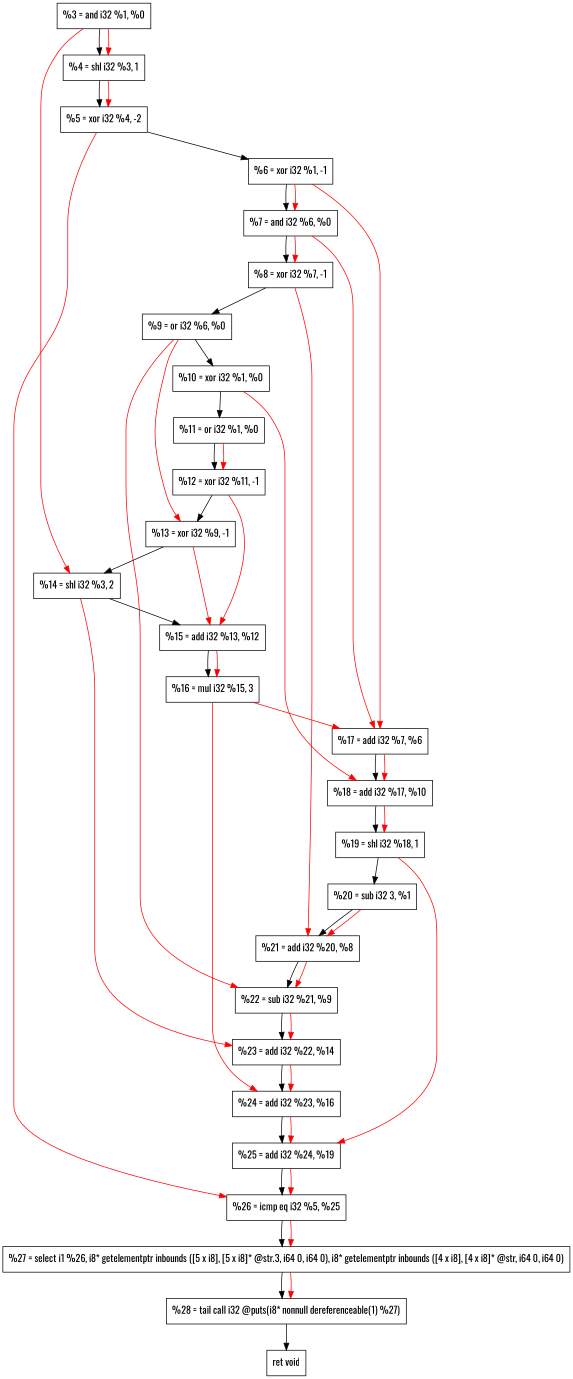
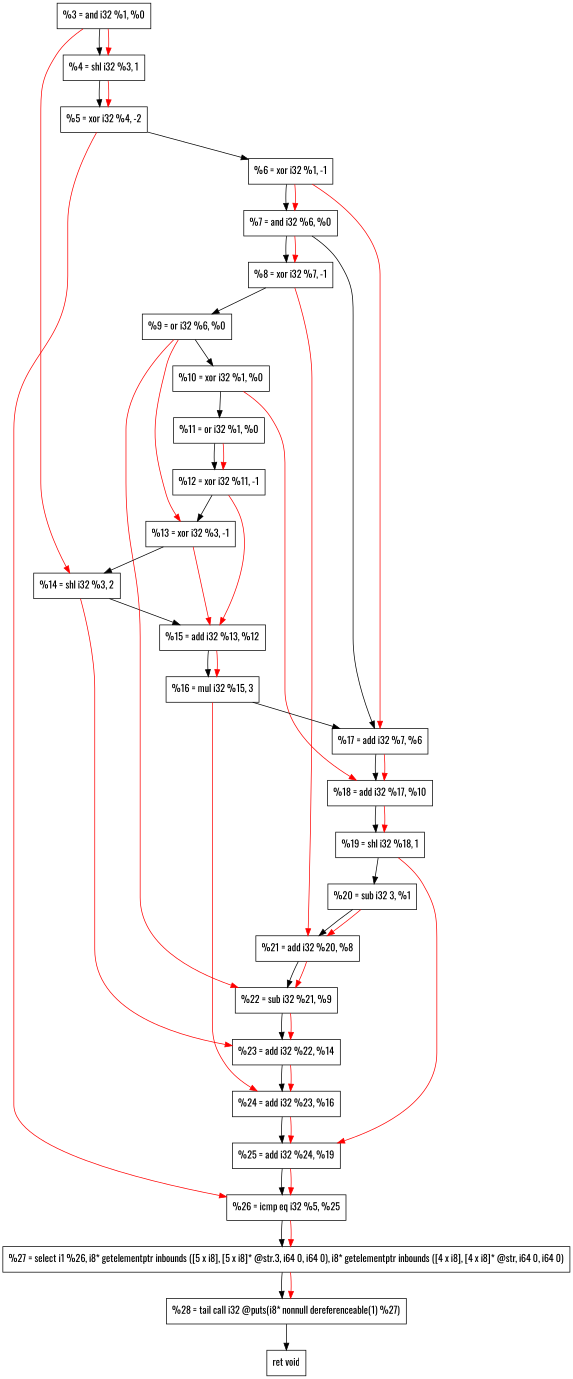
(353, 473) -> (353, 473)
(191, 534) -> (191, 534)
(297, 716) -> (297, 716)
